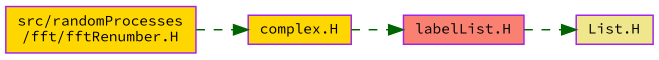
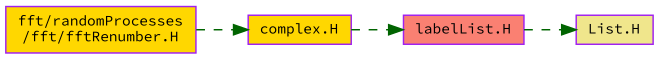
(101, 30) -> (101, 30)
